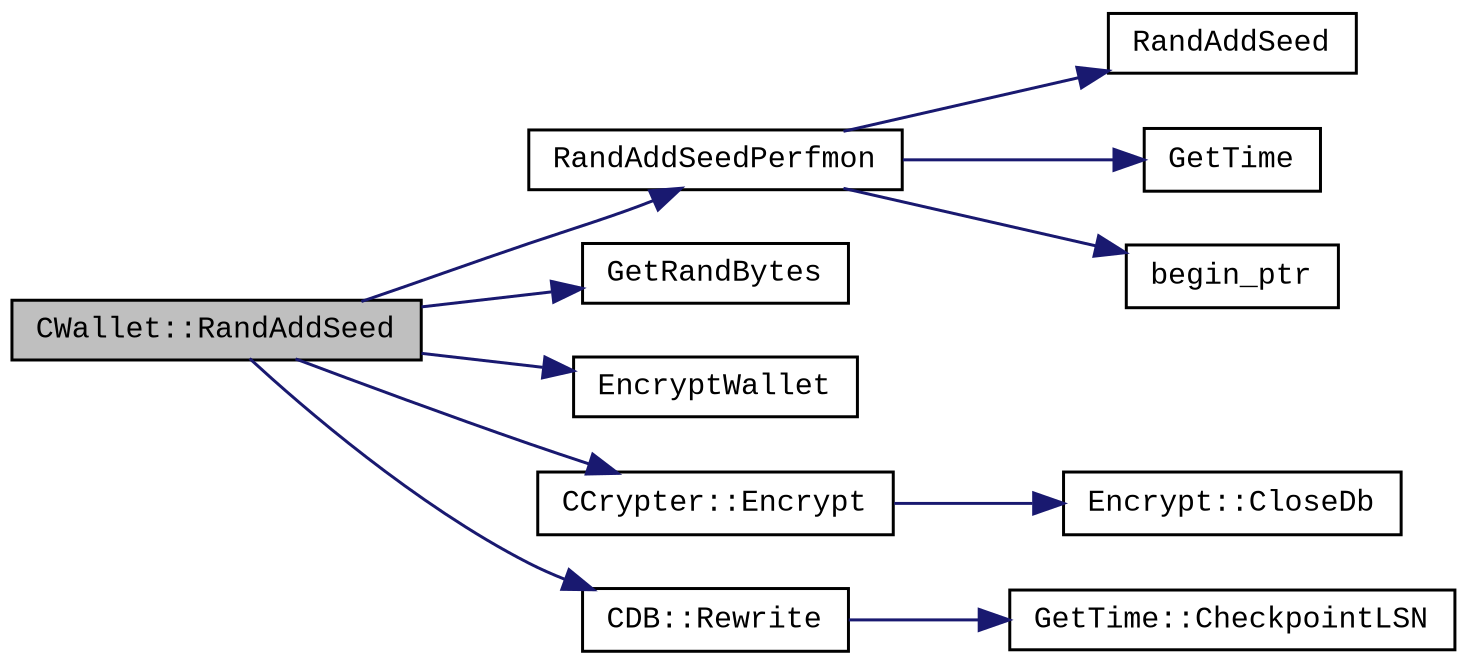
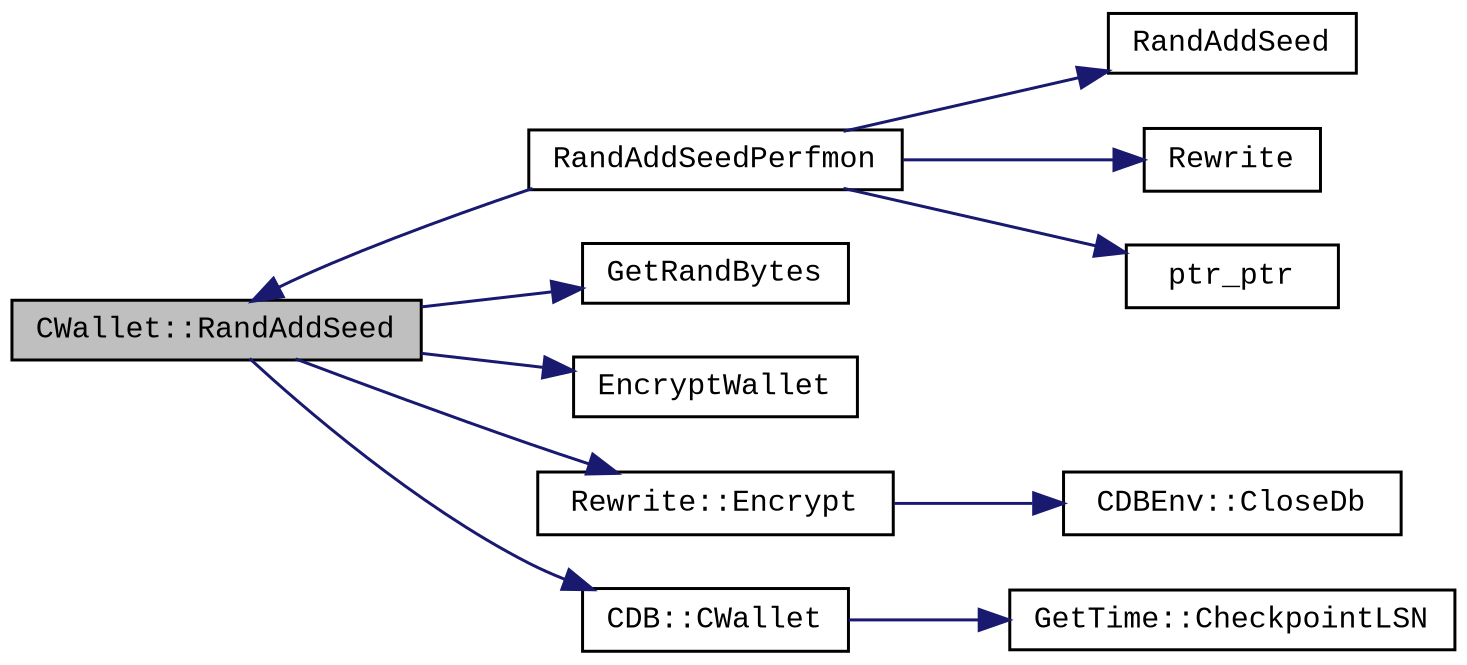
(1232, 160) -> (1232, 160)
(508, 251) -> (404, 234)
(1232, 276) -> (1232, 276)
(716, 503) -> (716, 503)
(1232, 503) -> (1232, 503)
(716, 620) -> (716, 620)
